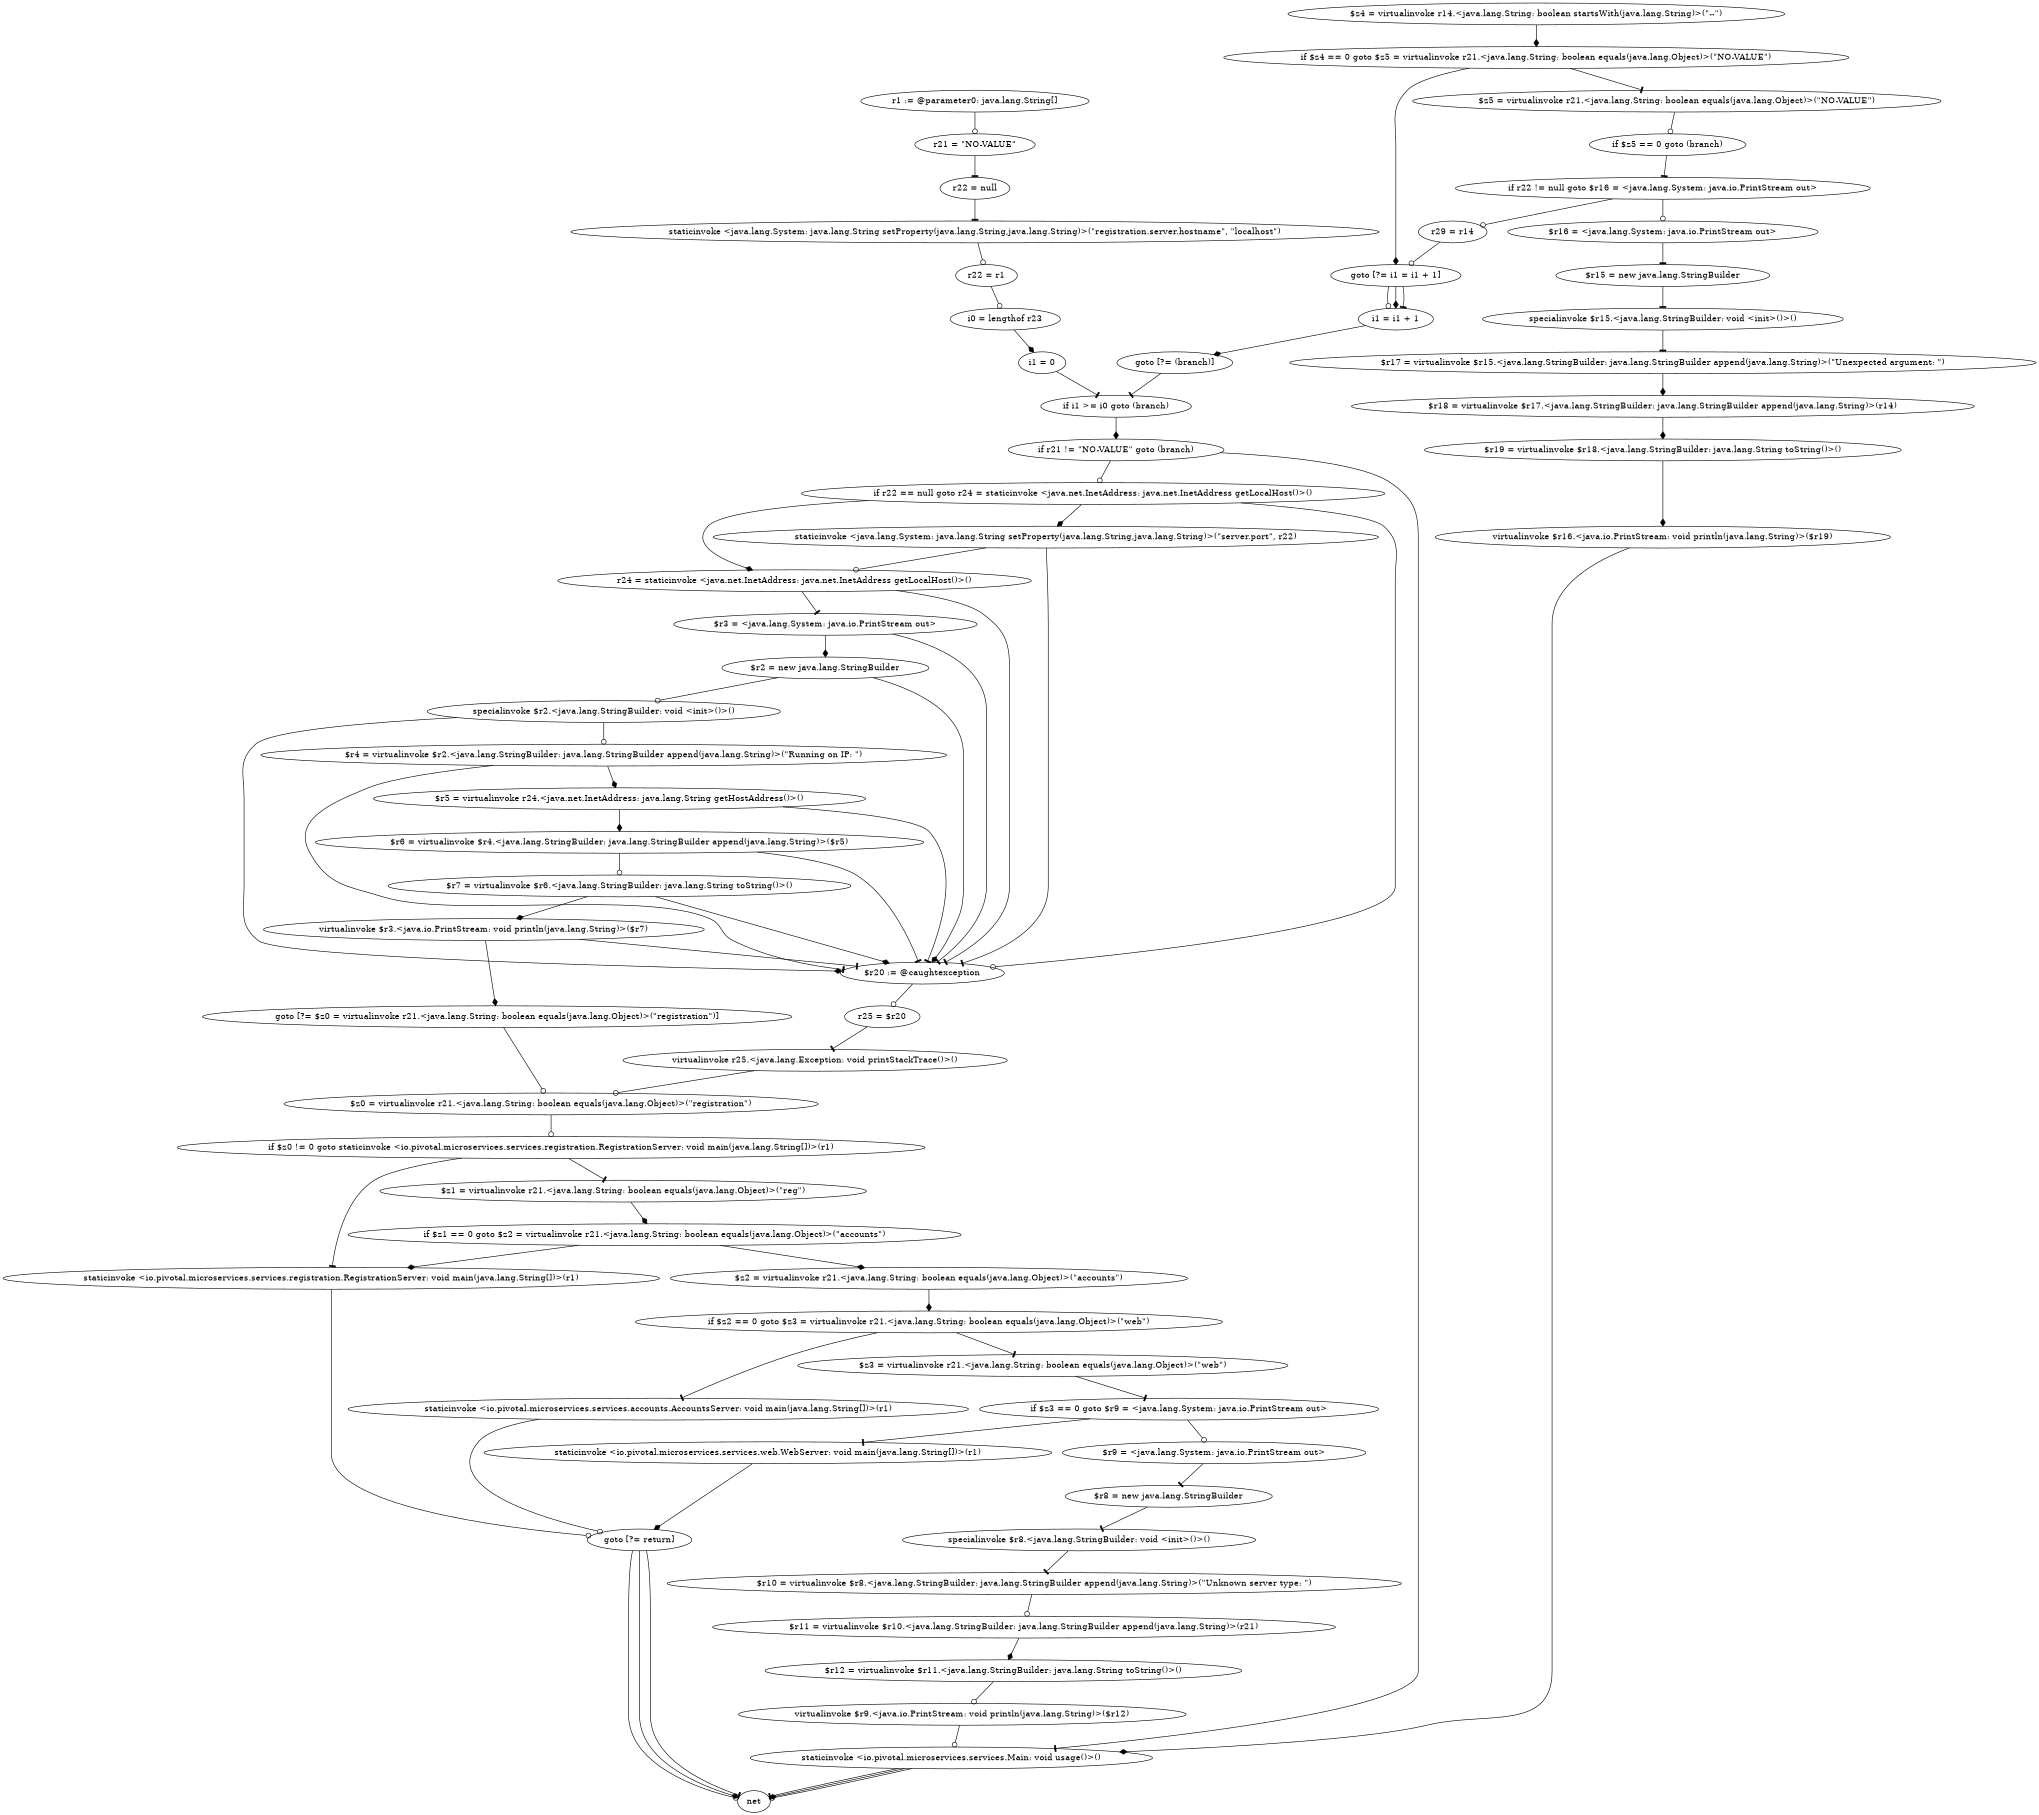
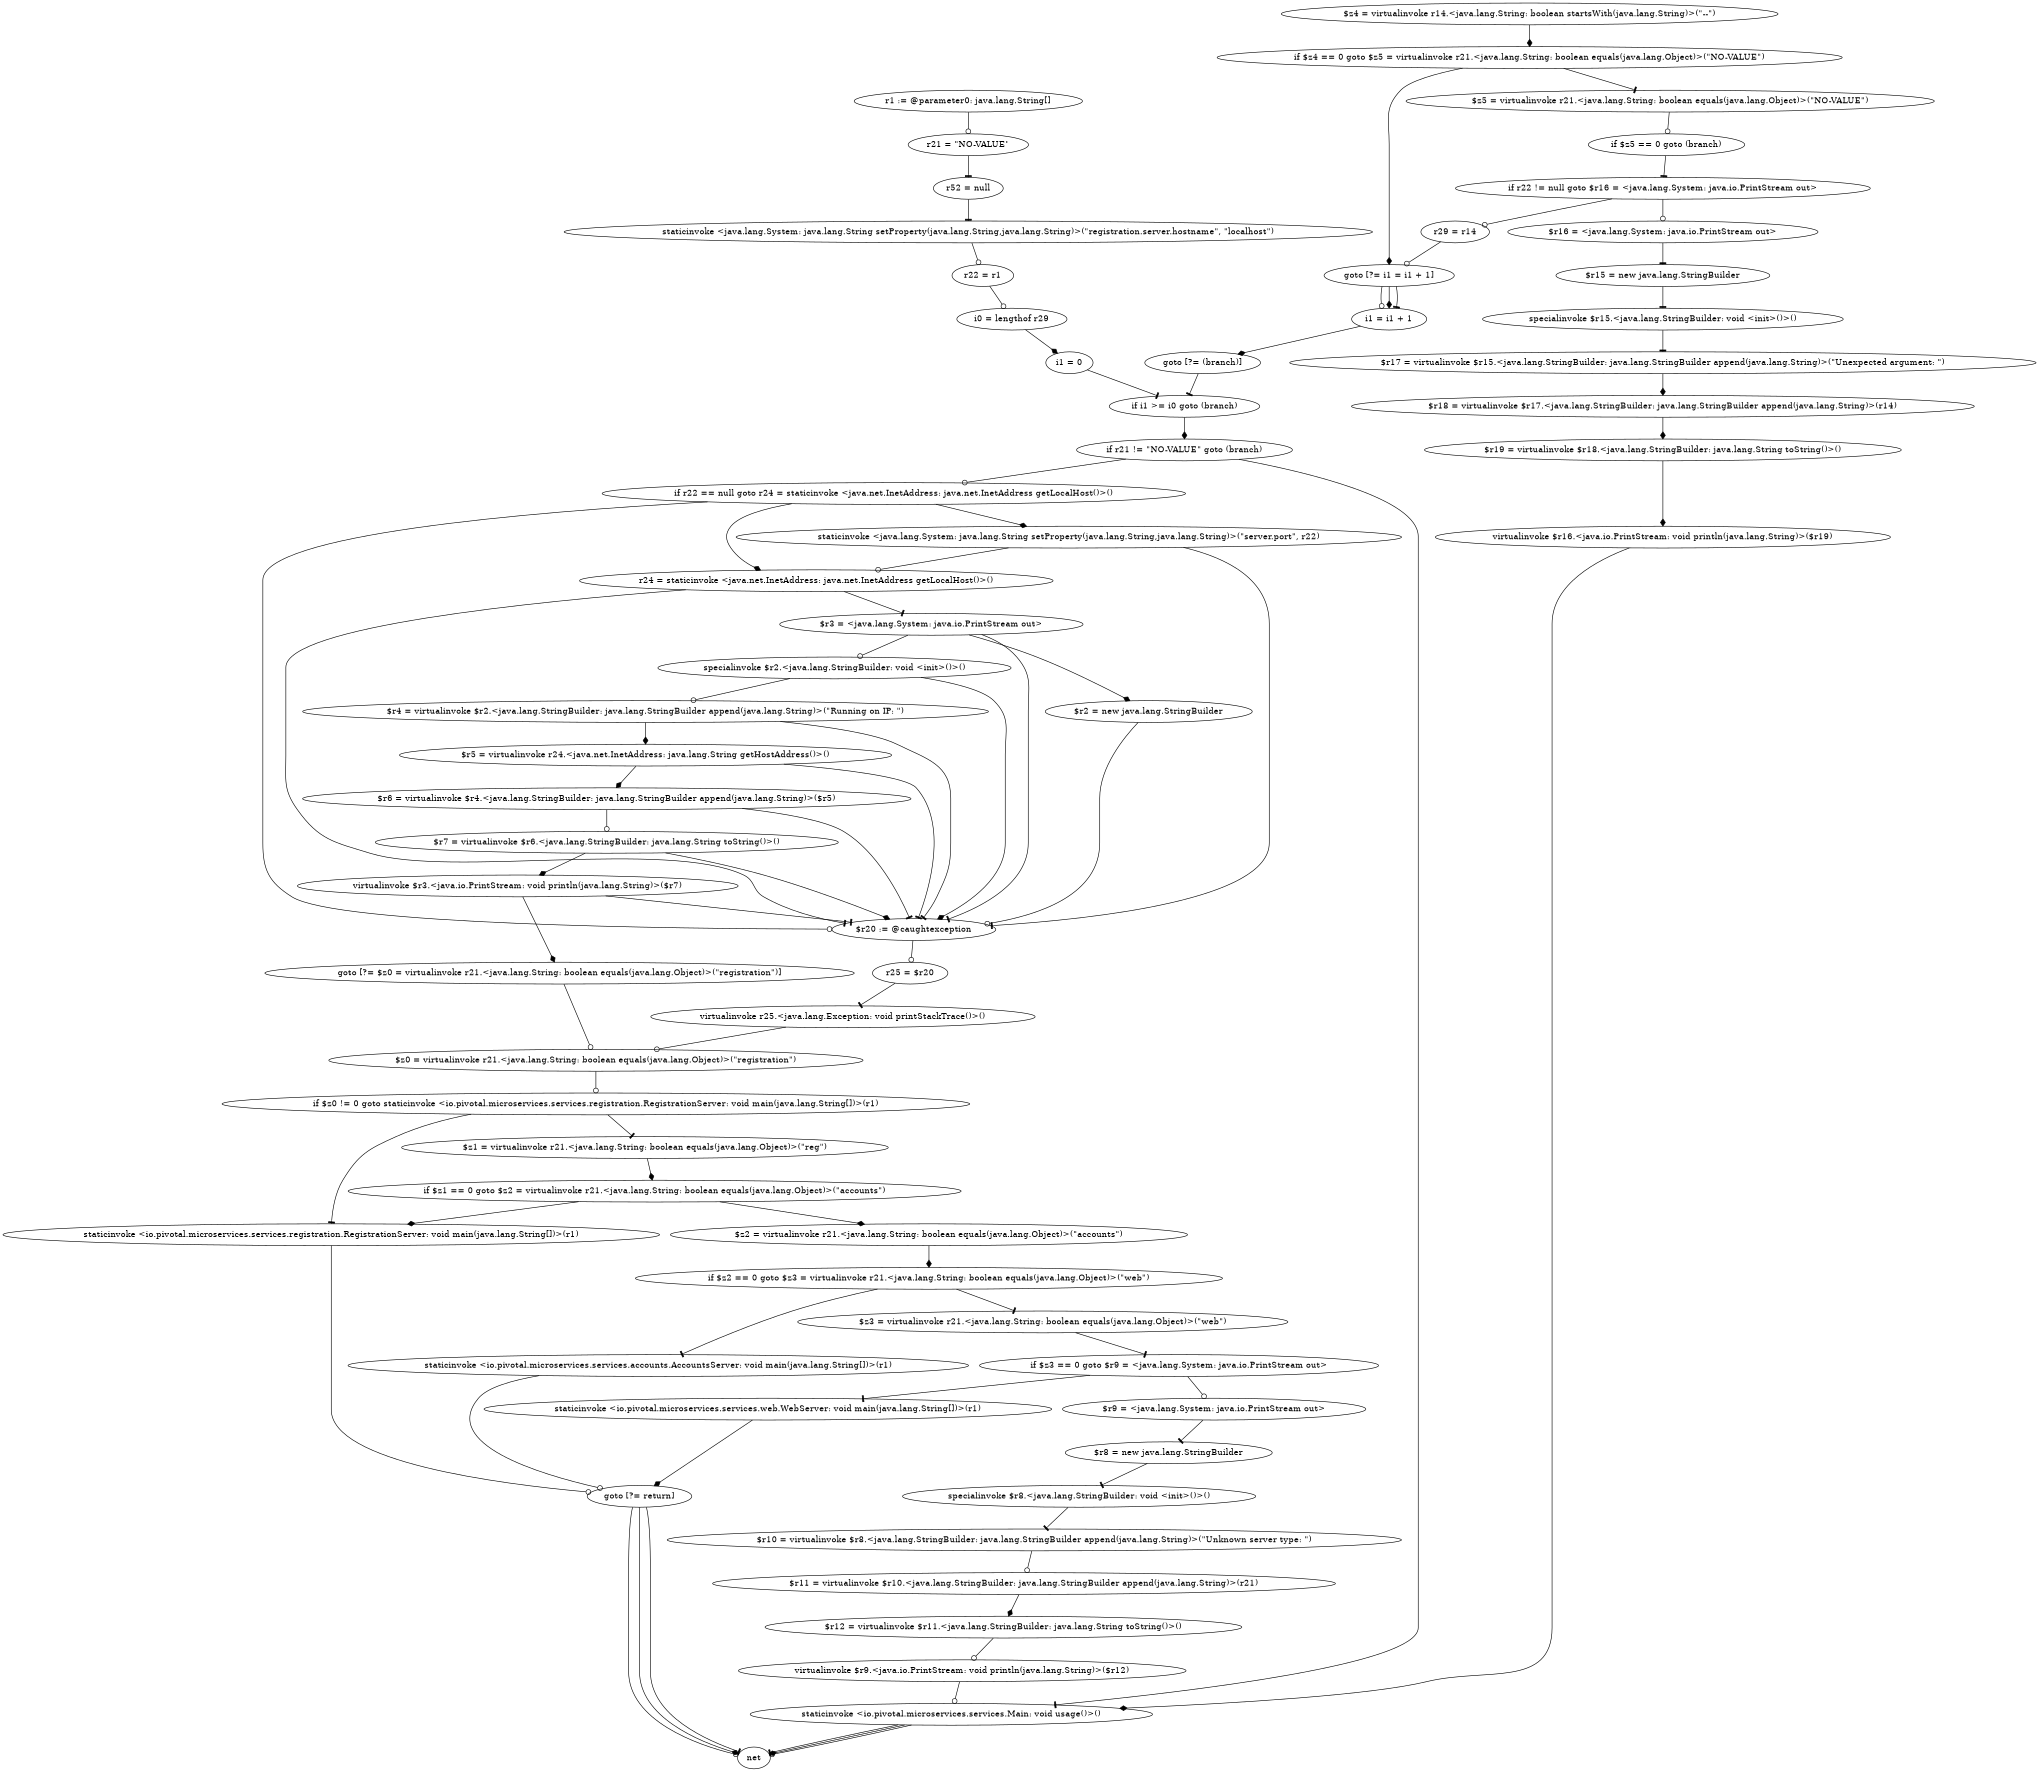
(975, 188) -> (968, 188)
(1005, 319) -> (1012, 319)
(719, 689) -> (885, 645)
(963, 795) -> (1099, 851)
